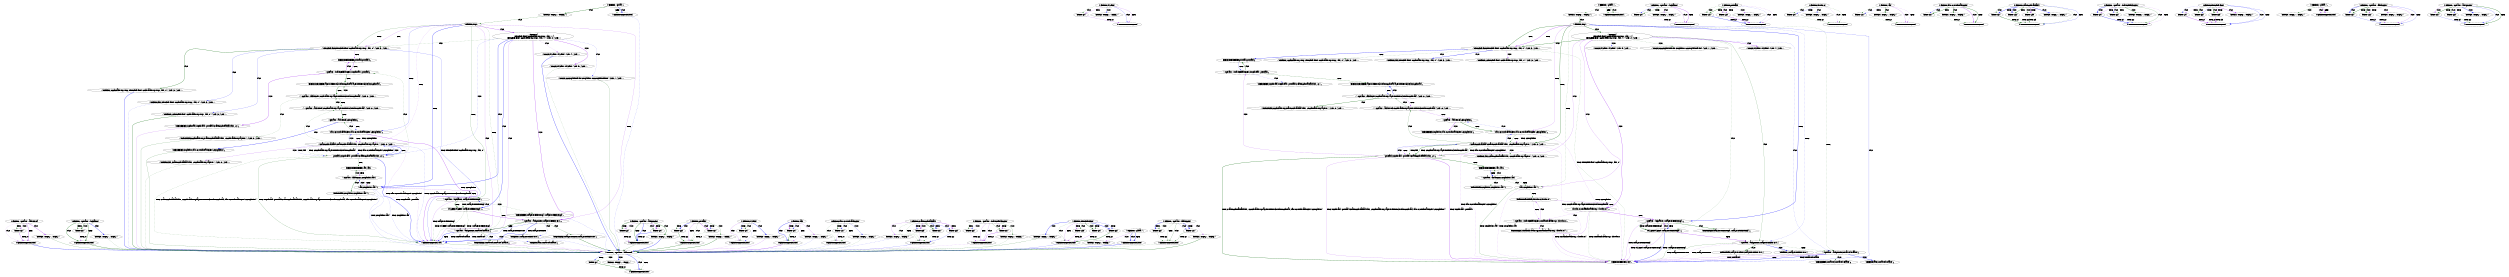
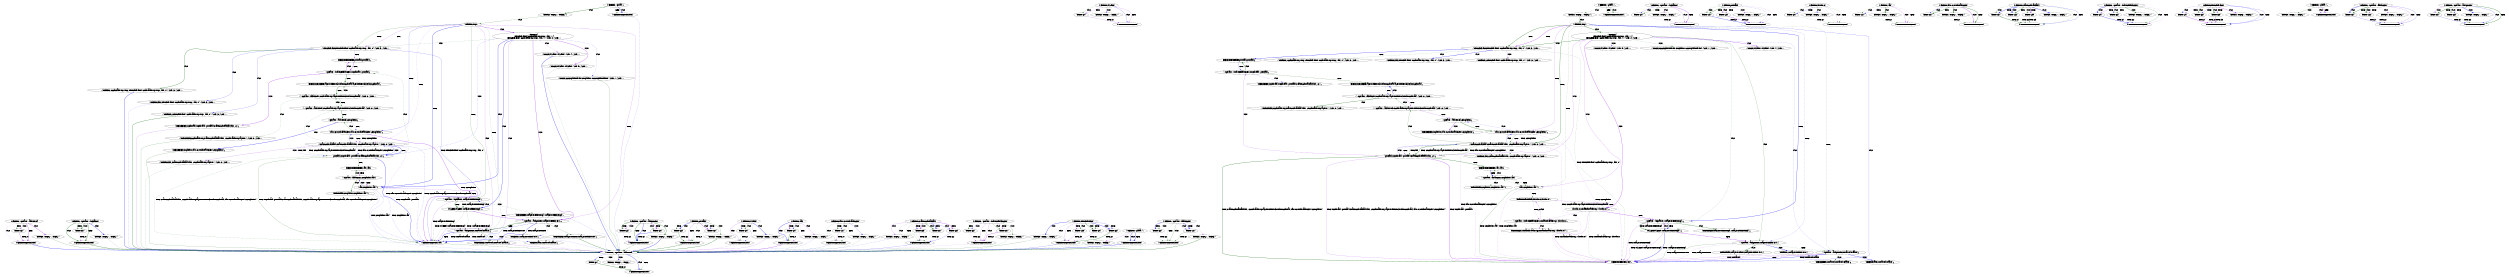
(1537, 209) -> (1537, 209)
